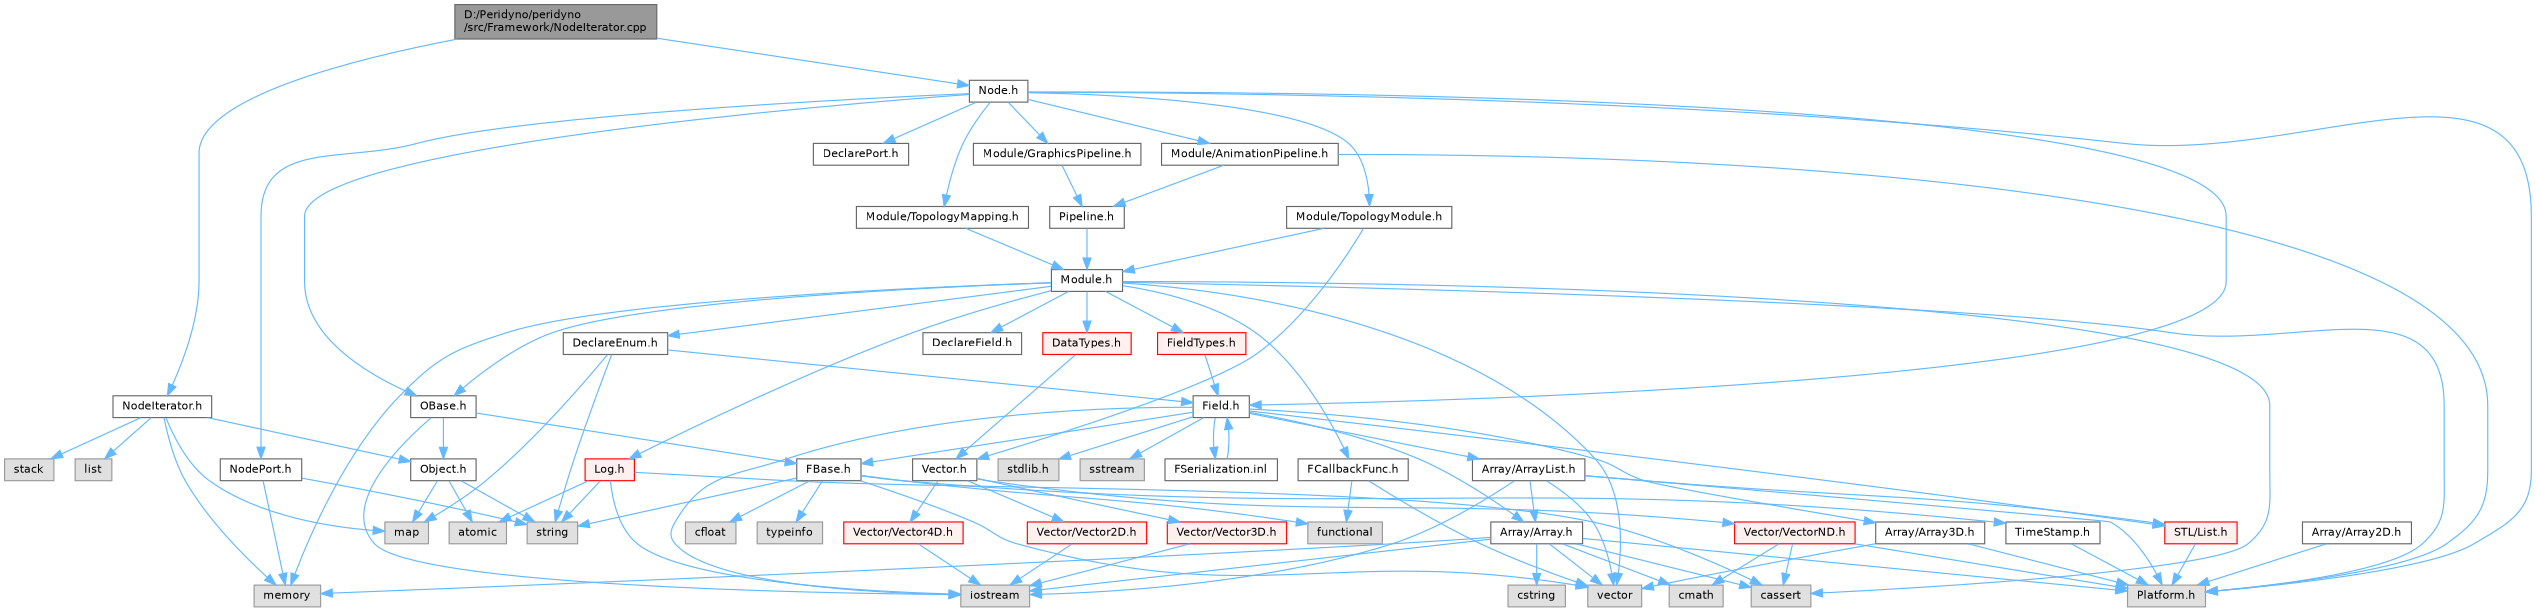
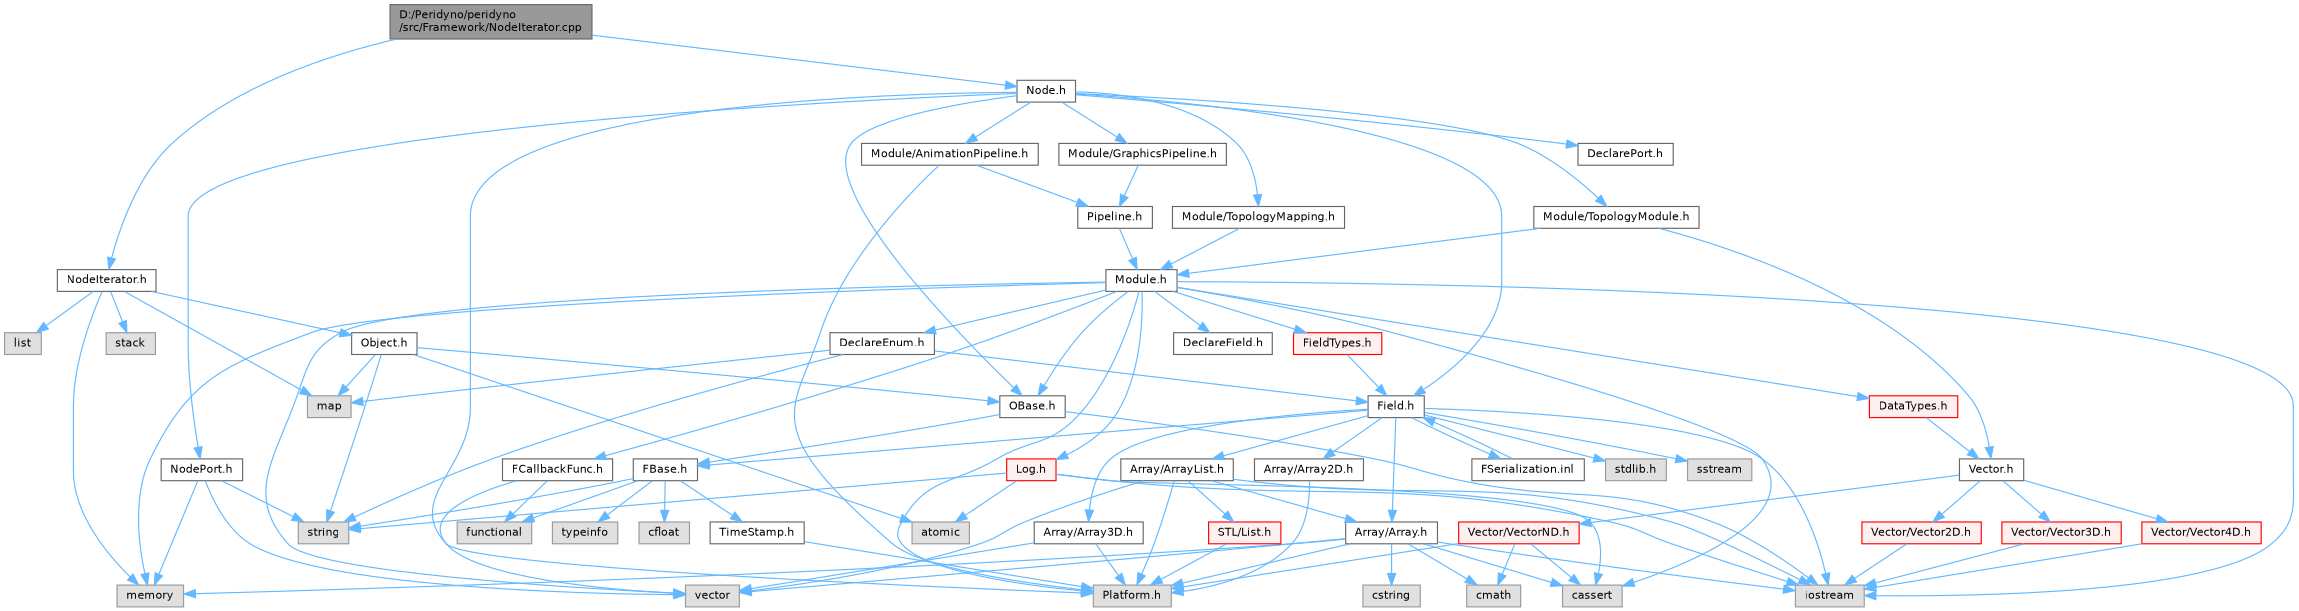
none -> (2019, 320)
(443, 433) -> (702, 373)
(1702, 465) -> (1358, 435)
(1138, 568) -> (395, 579)
